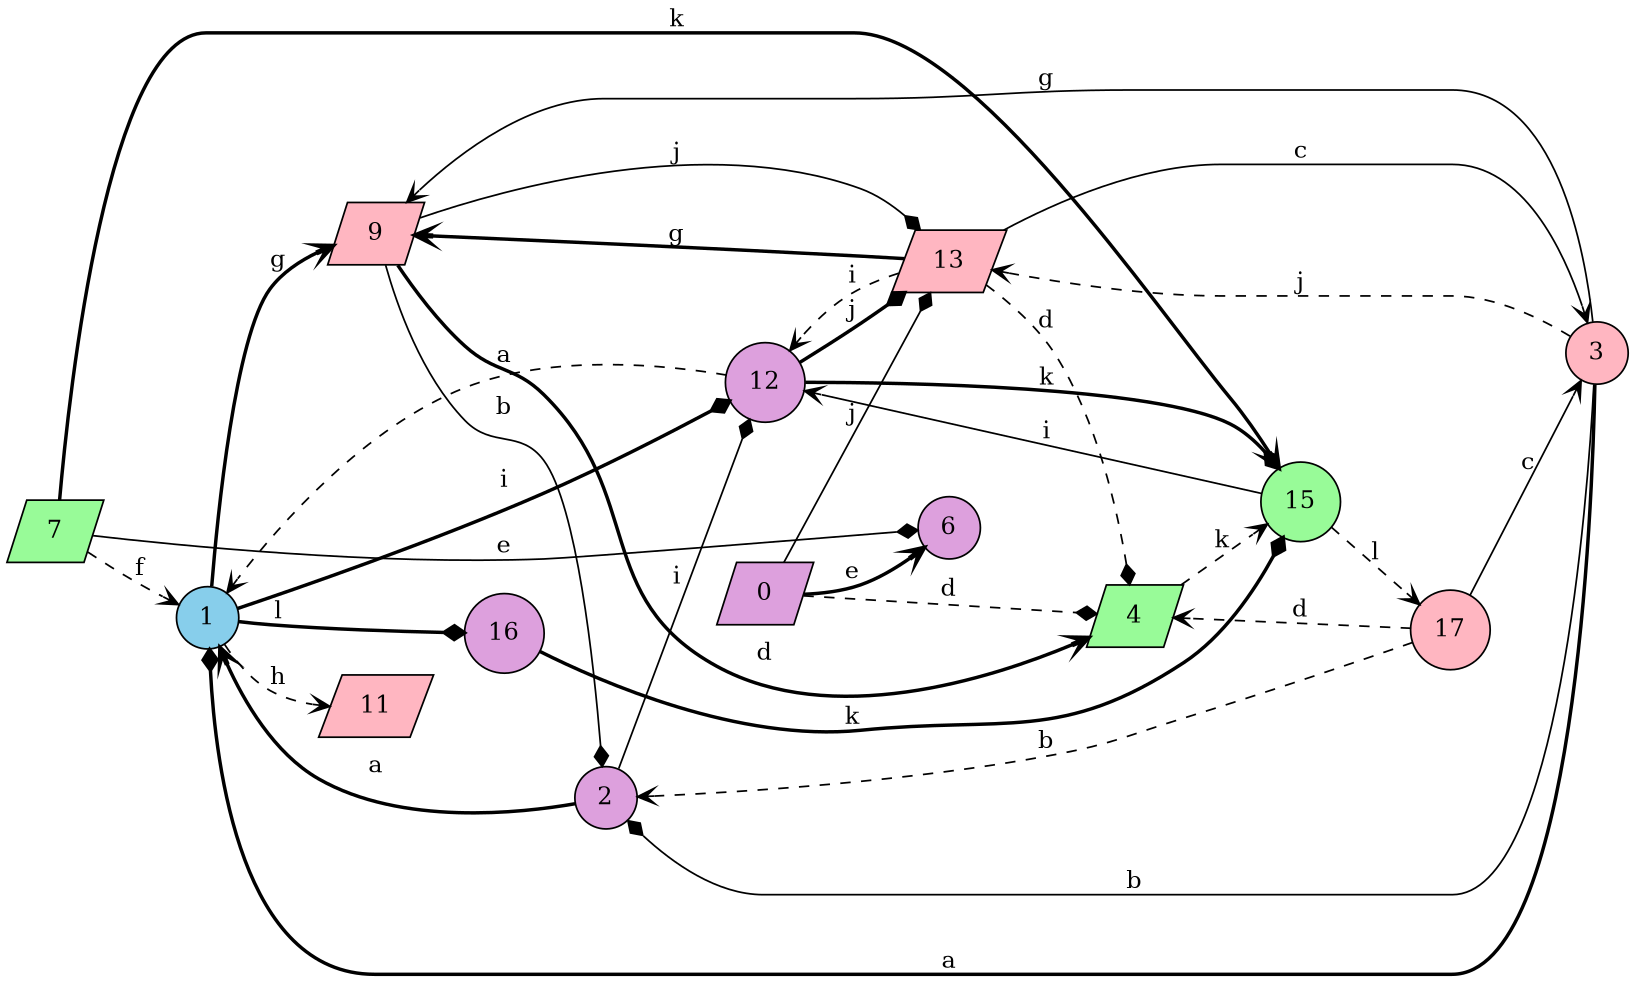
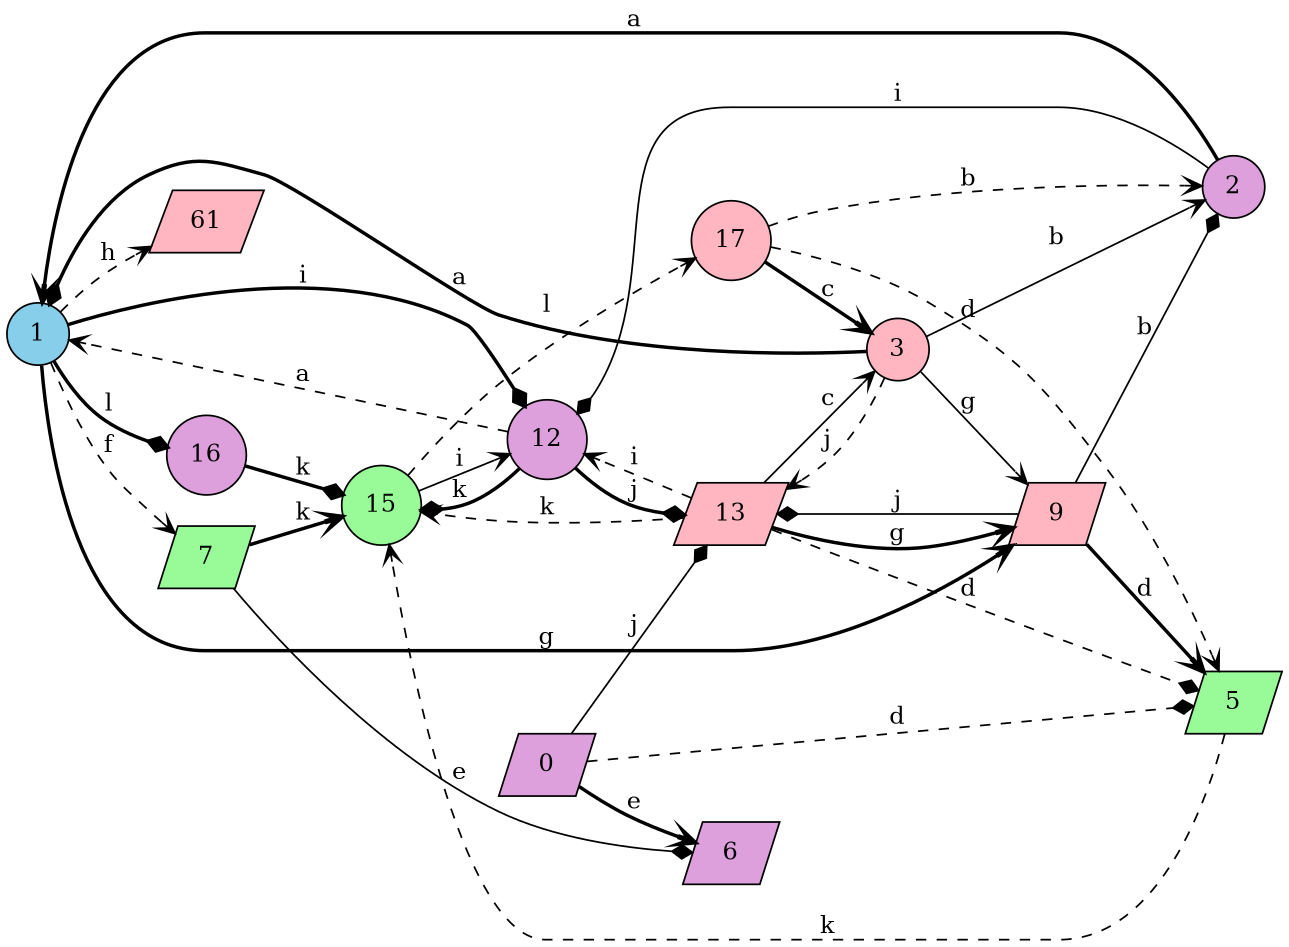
(1521, 496) -> (811, 293)
none -> (561, 523)
(949, 528) -> (731, 853)
(125, 575) -> (95, 450)
(1135, 616) -> (1234, 703)
(376, 706) -> (207, 222)
(1315, 895) -> (1058, 272)
